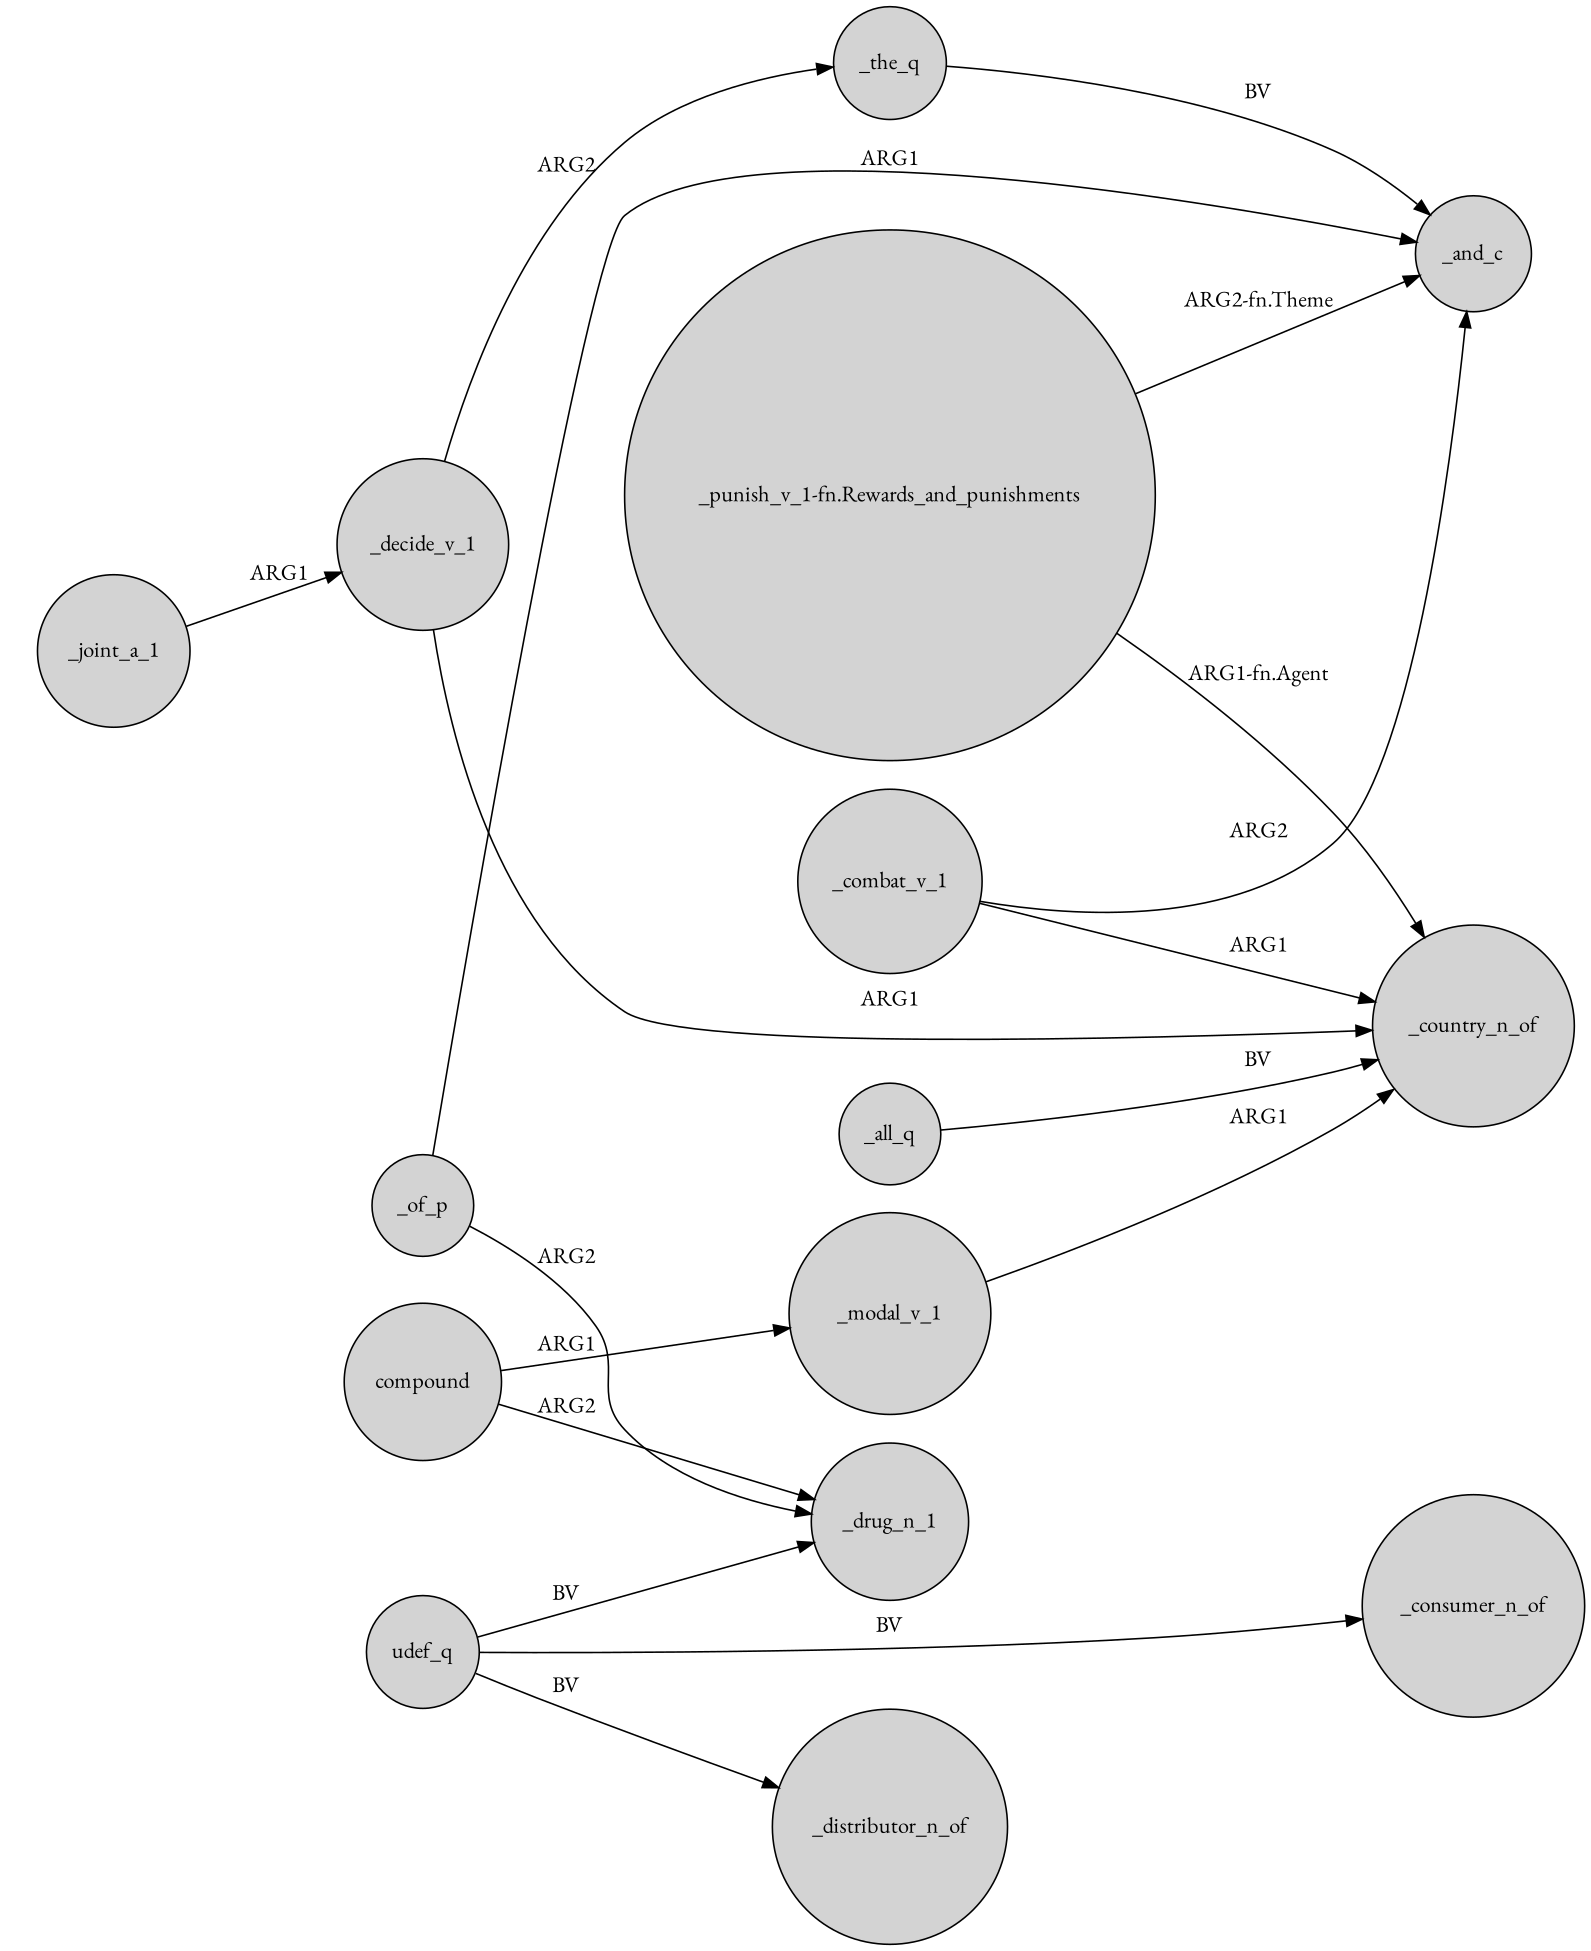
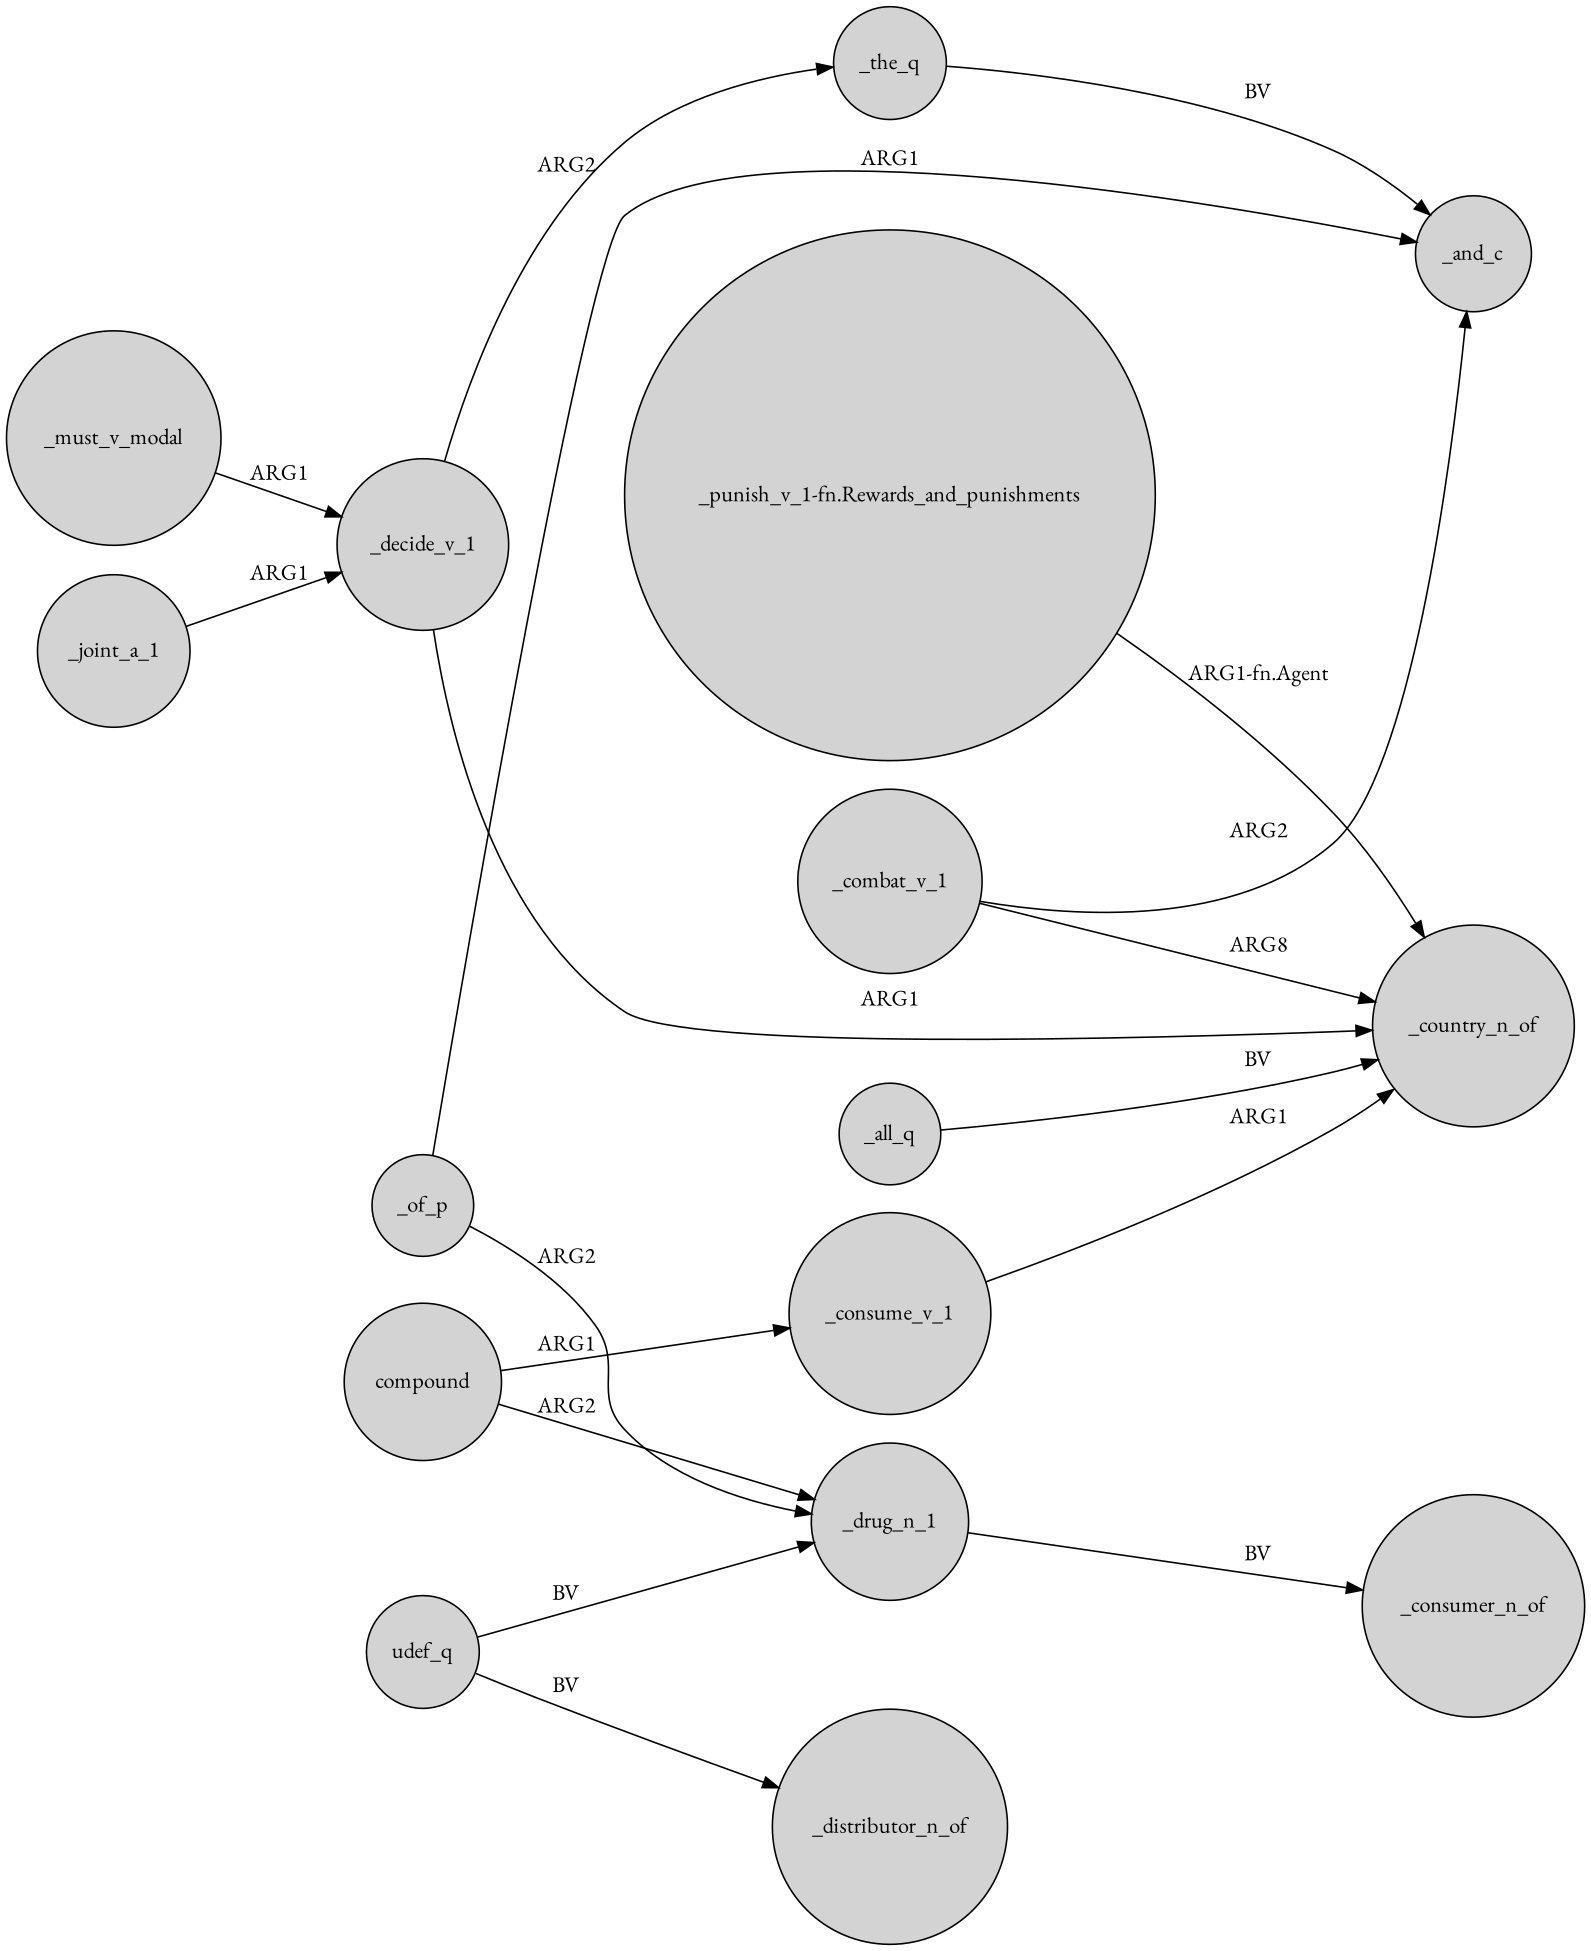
(1270, 338) -> none
none -> (114, 438)
(1259, 946) -> (1259, 946)
(890, 1314) -> (890, 1314)
(914, 1648) -> (1157, 1560)
